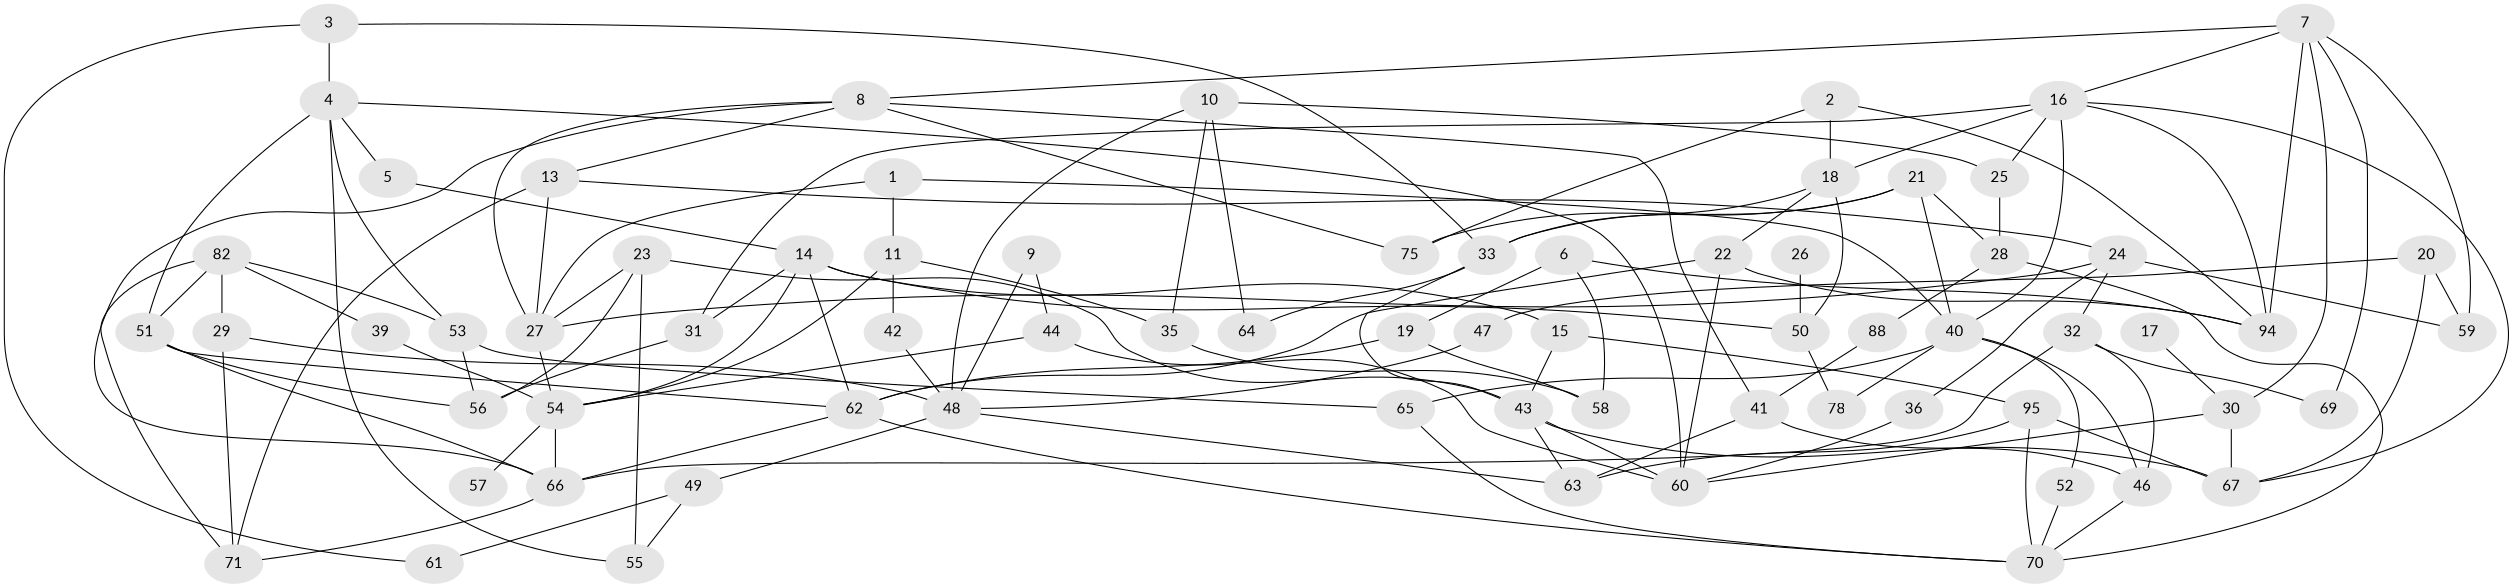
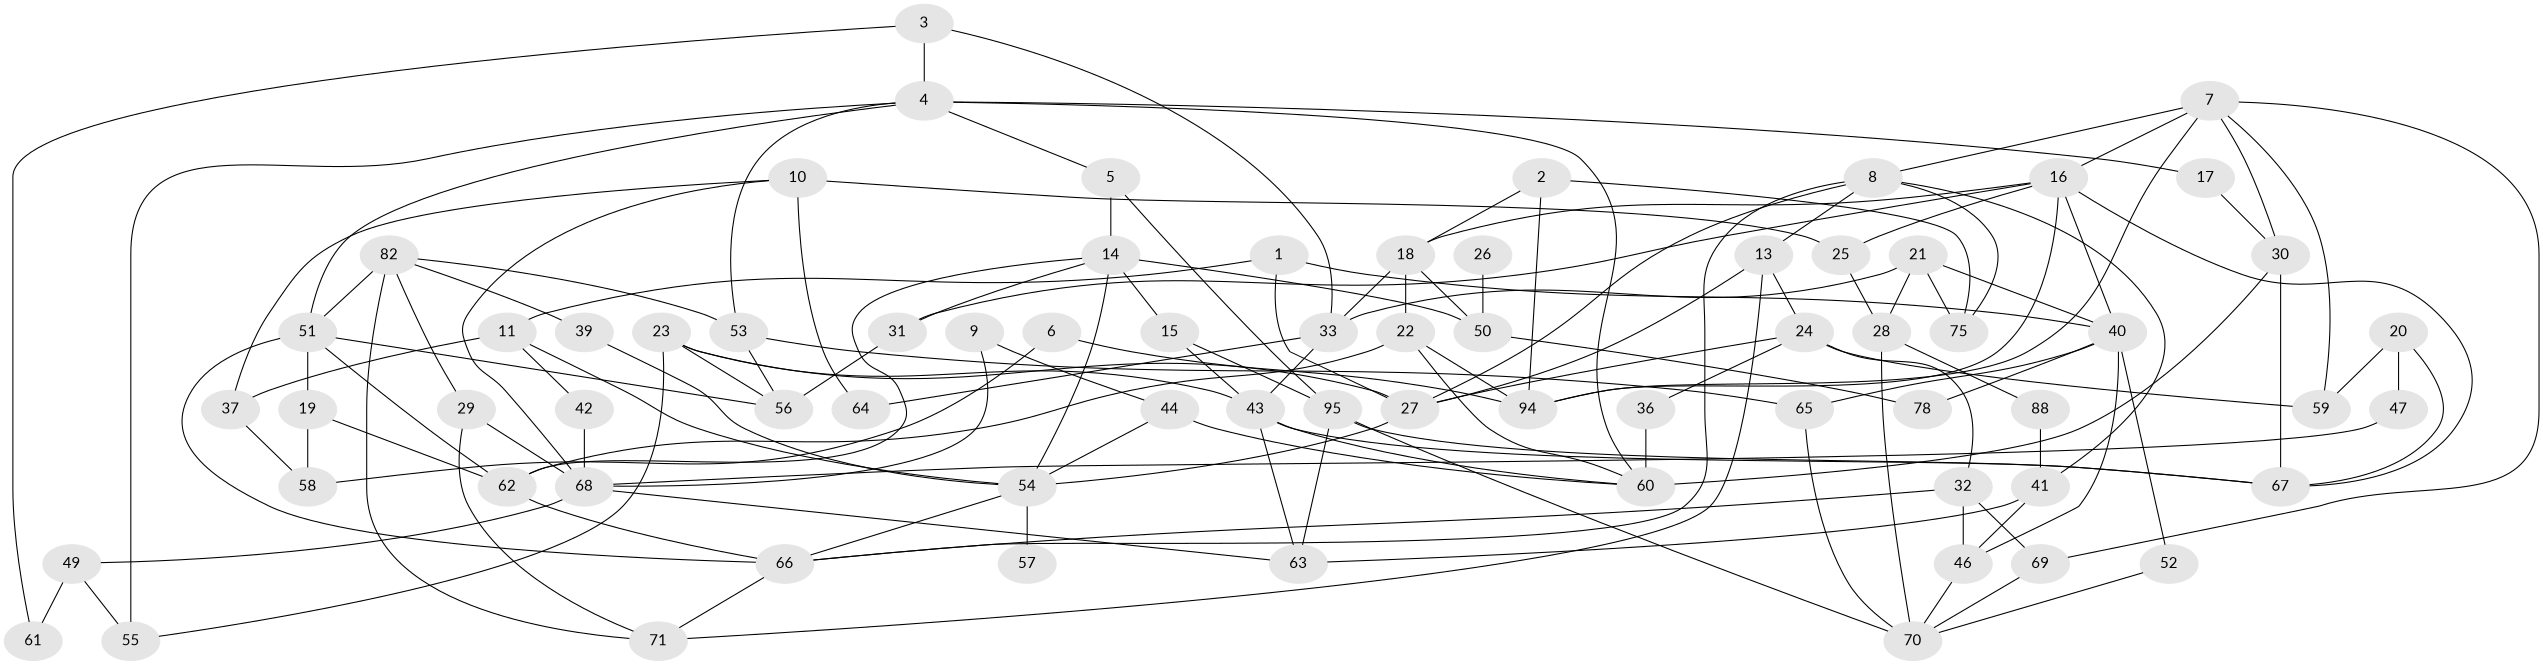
none -> (1567, 119)
(1510, 282) -> (308, 371)
none -> (1218, 297)
(1170, 332) -> (231, 410)
(952, 410) -> (584, 487)
(1440, 514) -> (1977, 603)
